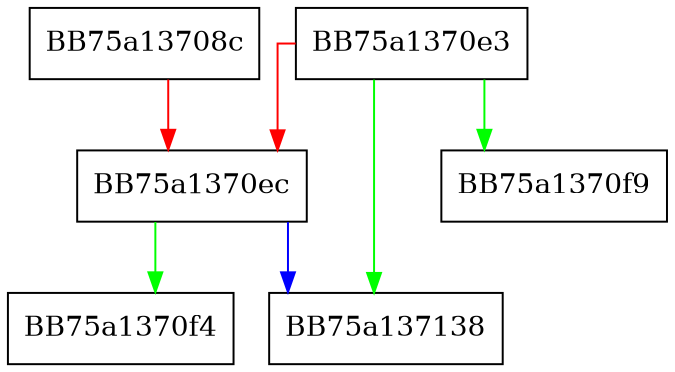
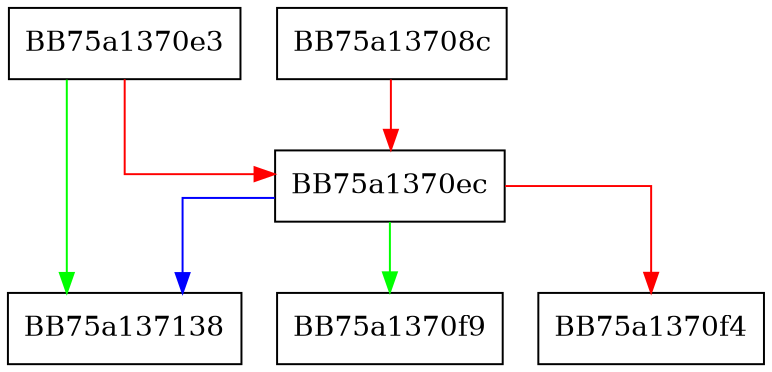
(484, 105) -> (390, 247)
(155, 247) -> (622, 186)
